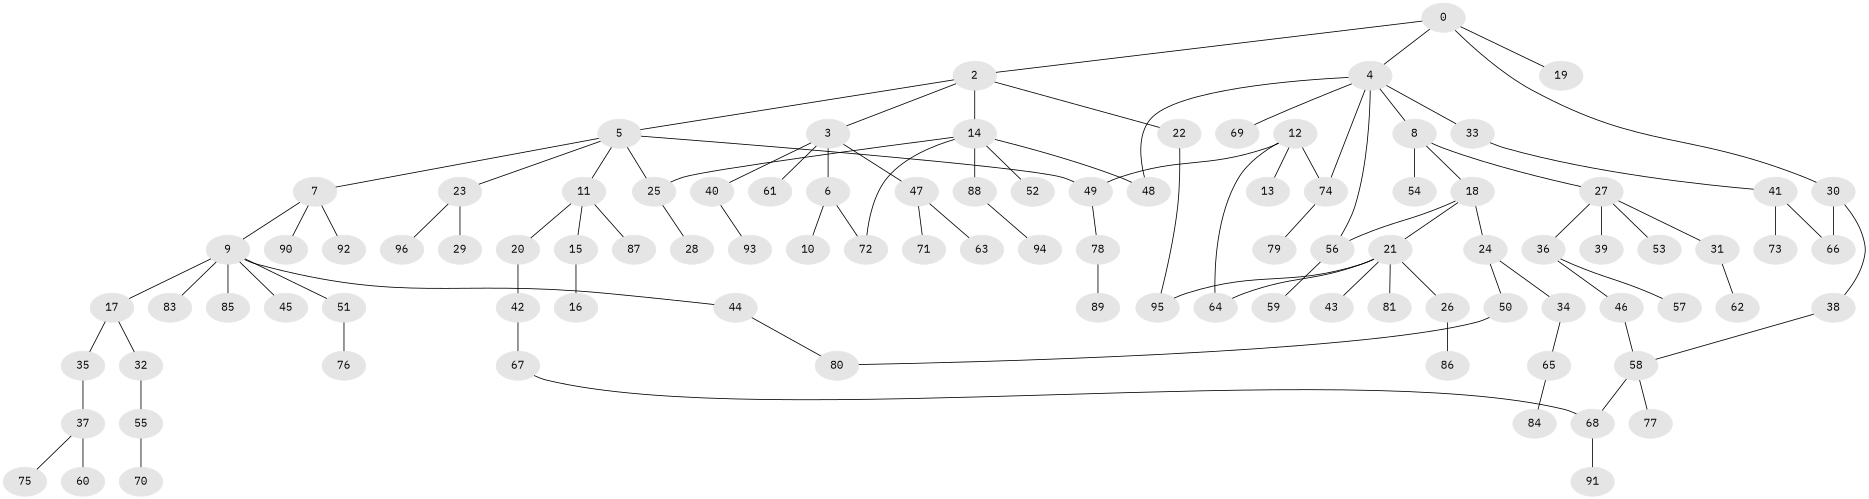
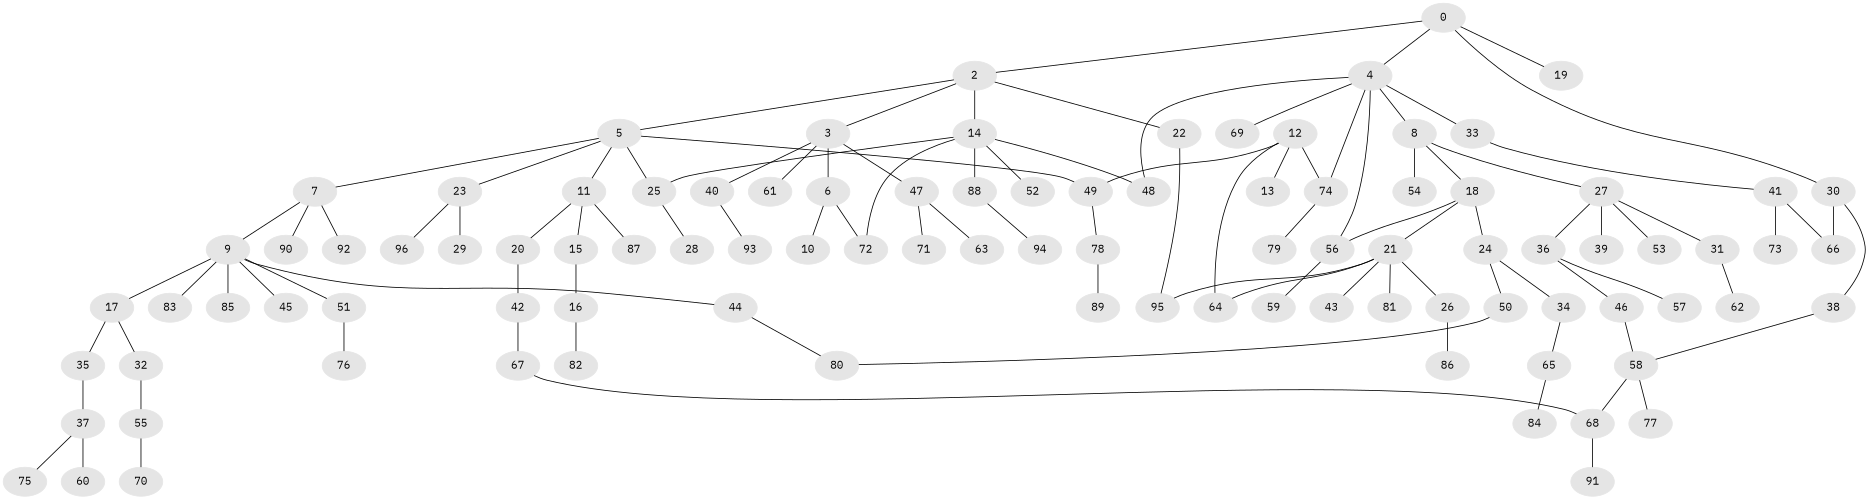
none -> (576, 366)
